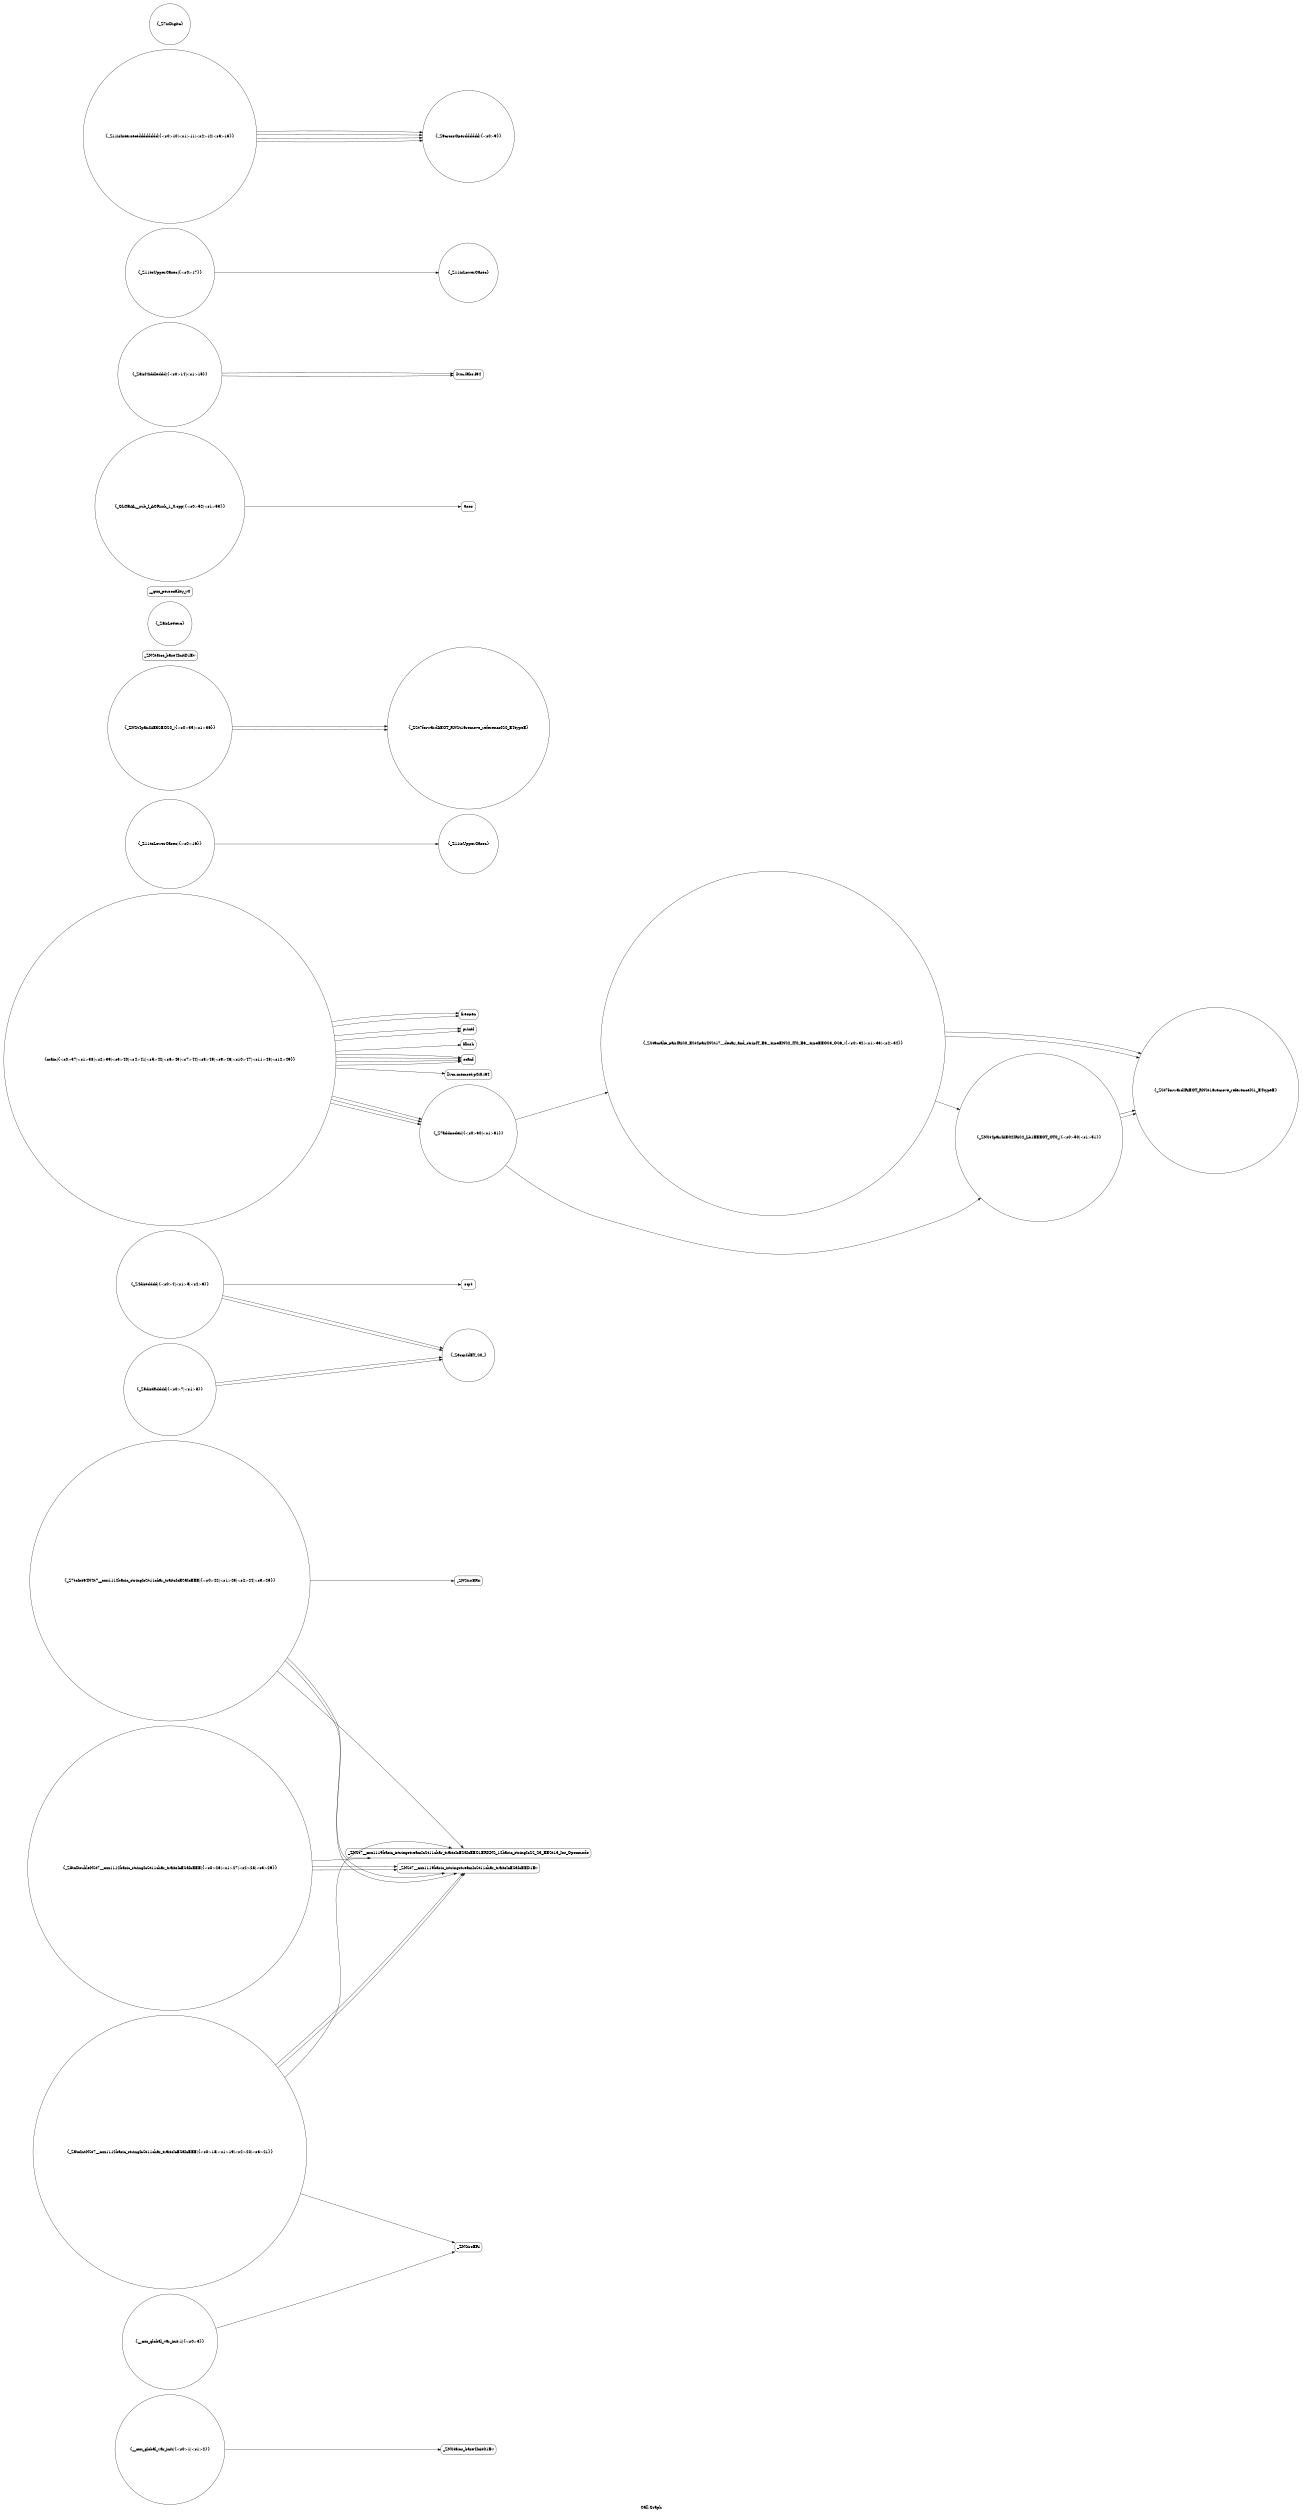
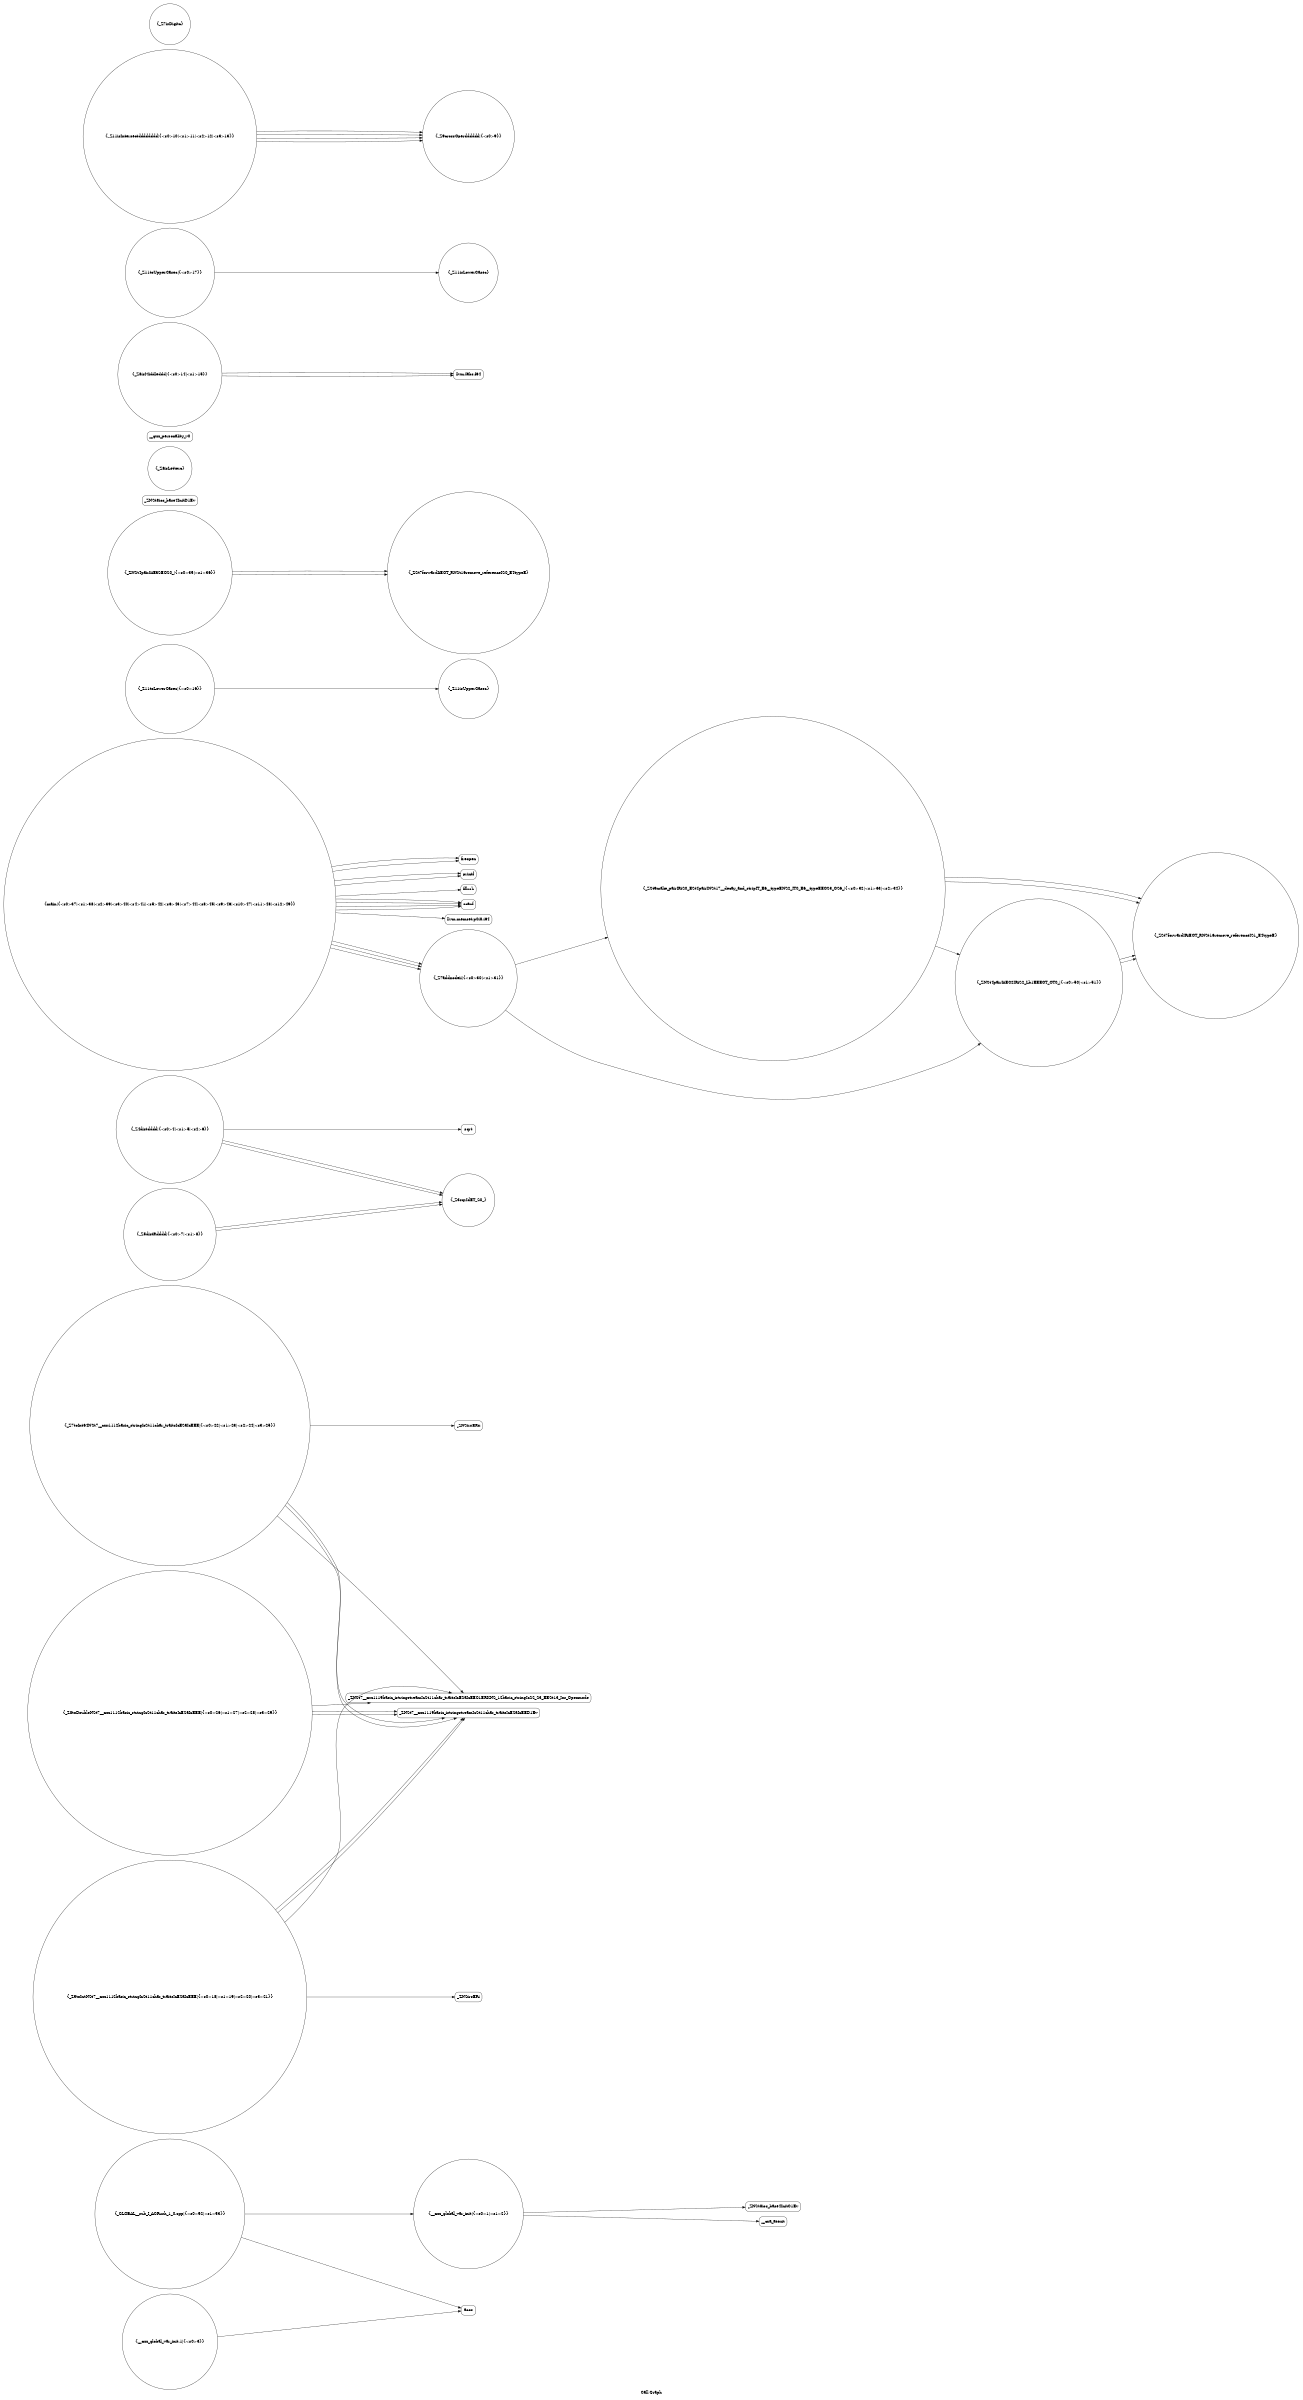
none -> (328, 2214)
none -> (773, 2222)
(335, 2292) -> (338, 2324)
